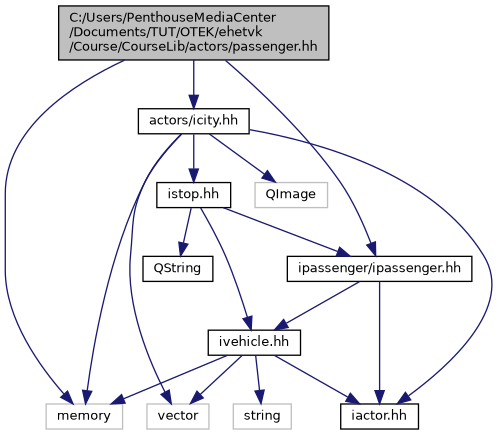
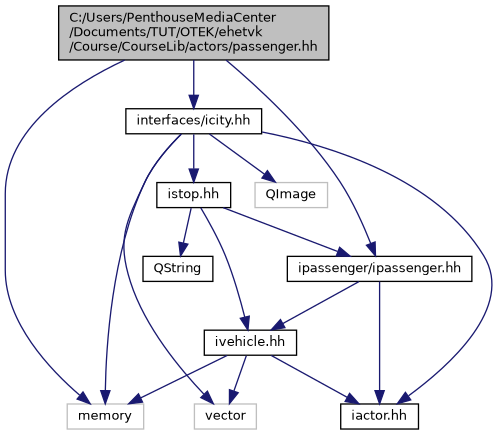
(194, 121) -> (194, 121)
(262, 417) -> none
